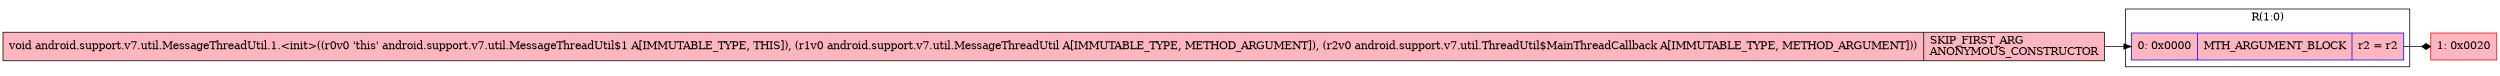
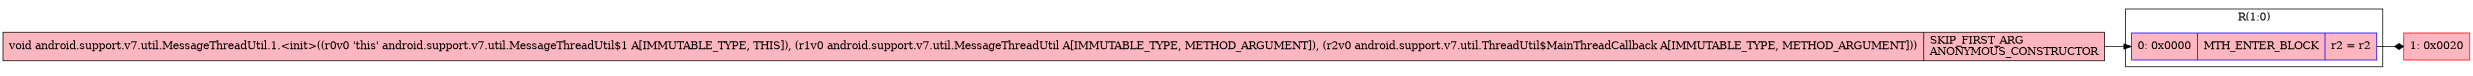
(2275, 46) -> (2261, 46)
